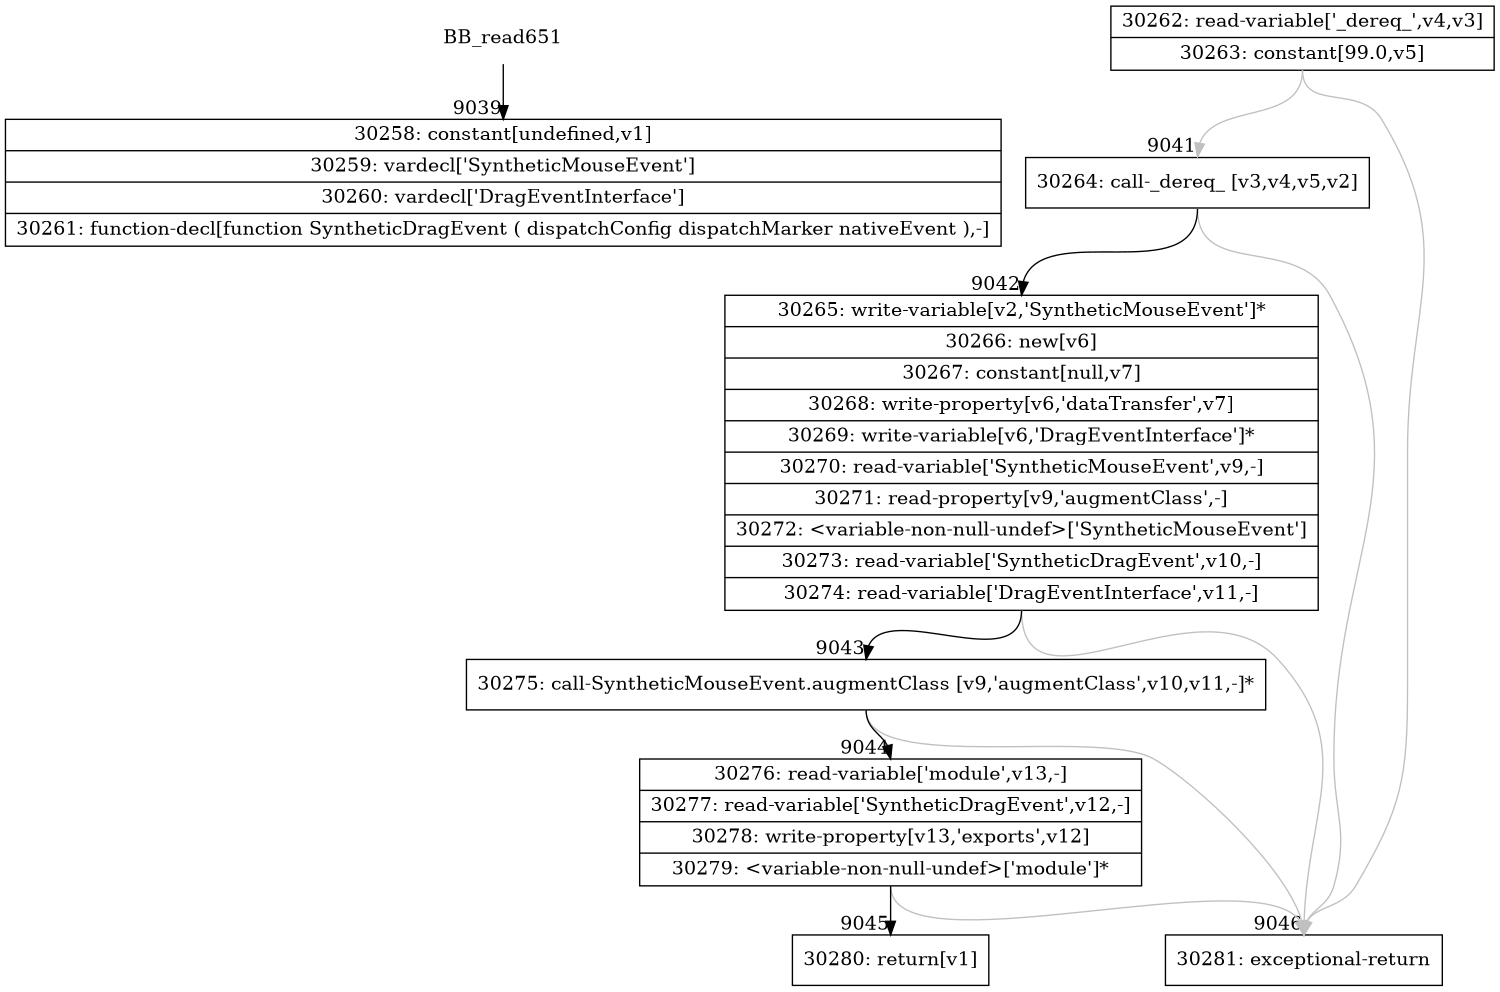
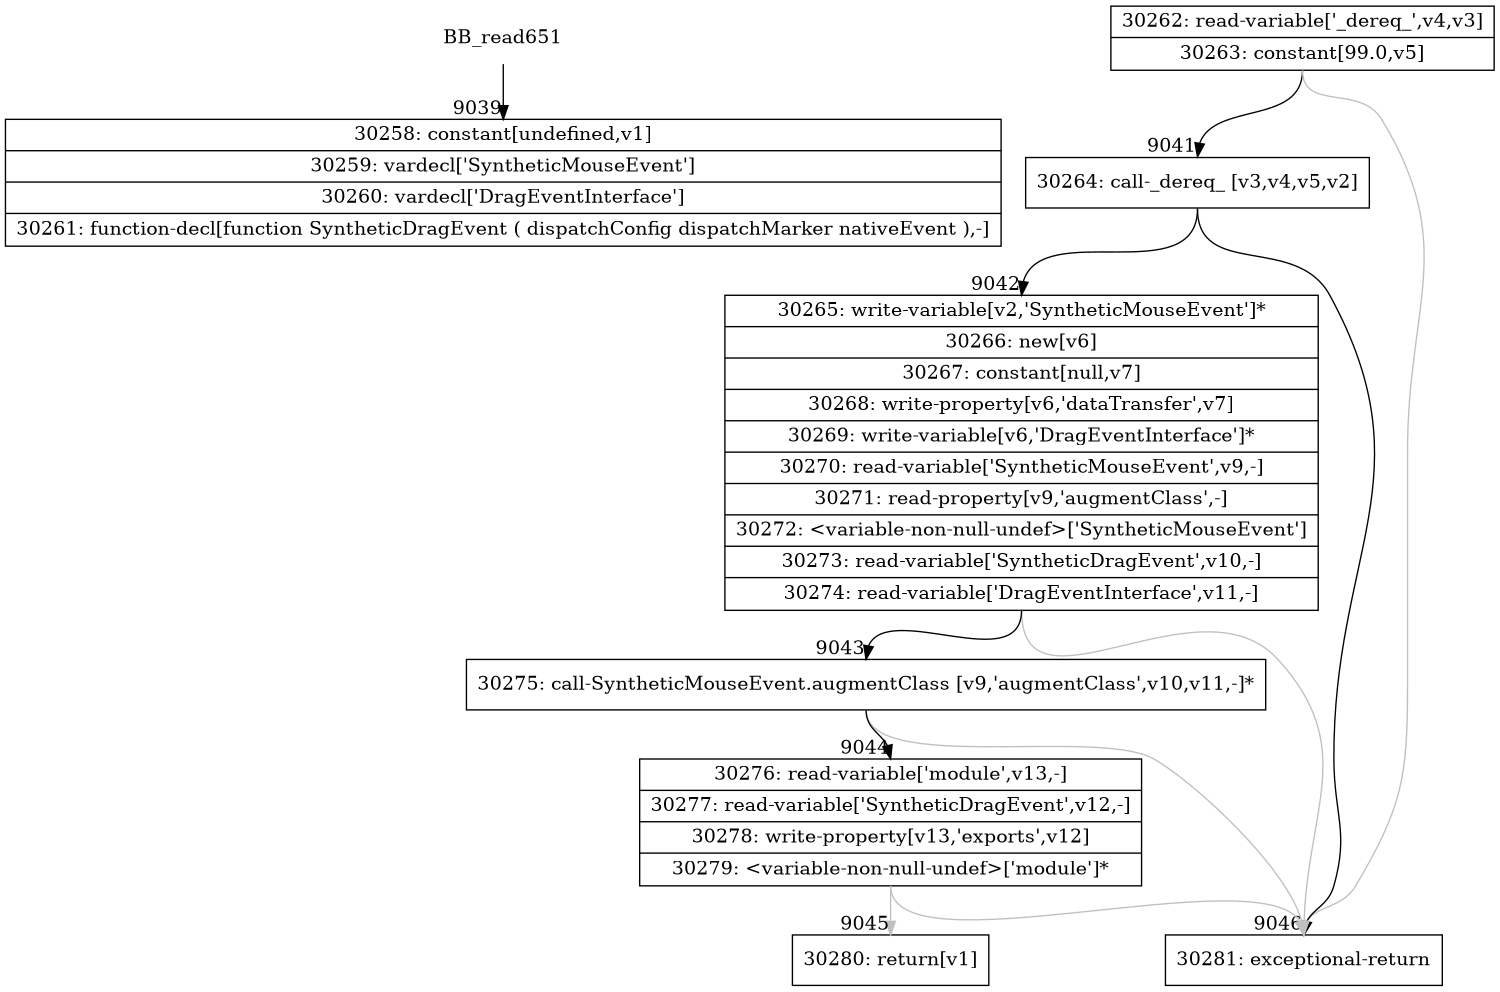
(1257, 112) -> (1257, 112)
(1367, 526) -> (1367, 526)
(891, 903) -> (891, 903)
